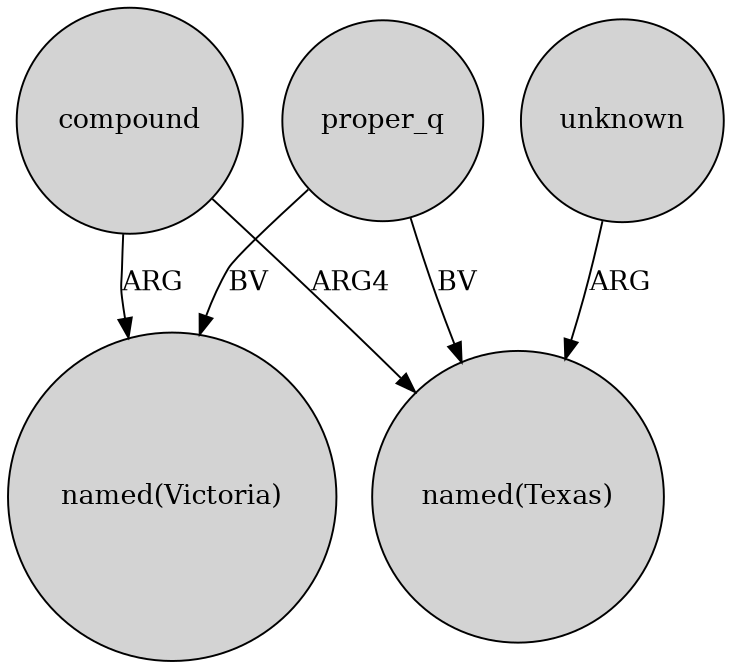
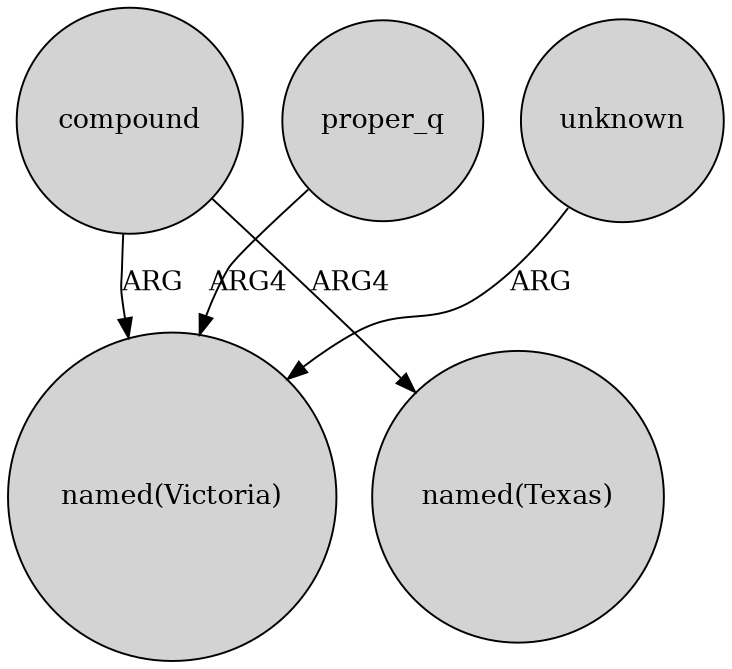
(431, 281) -> none
(588, 281) -> (449, 311)
(249, 283) -> (249, 283)
